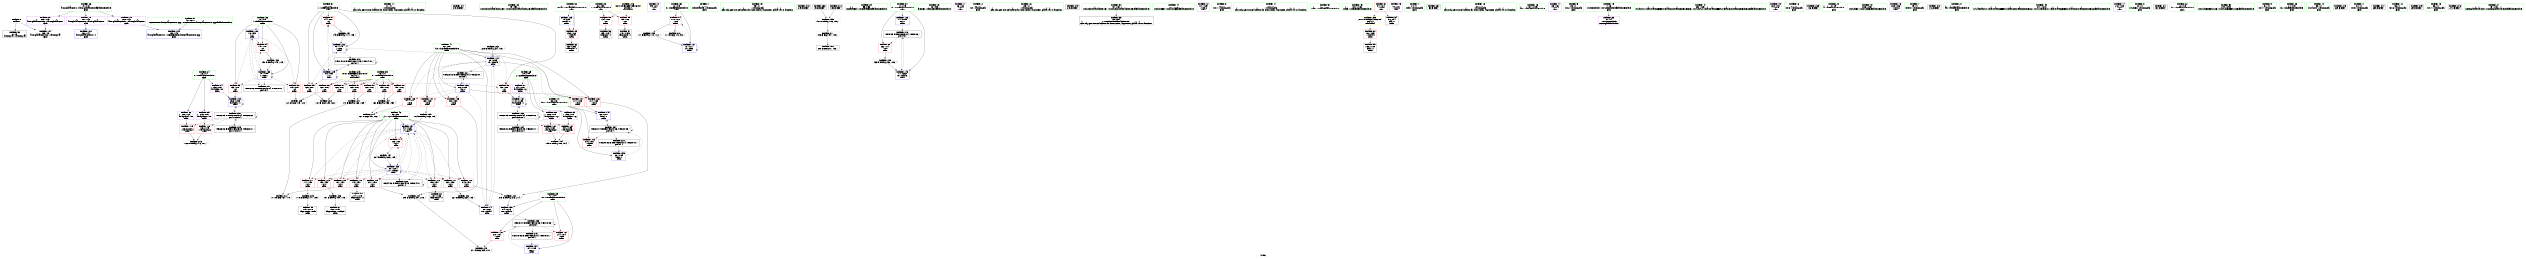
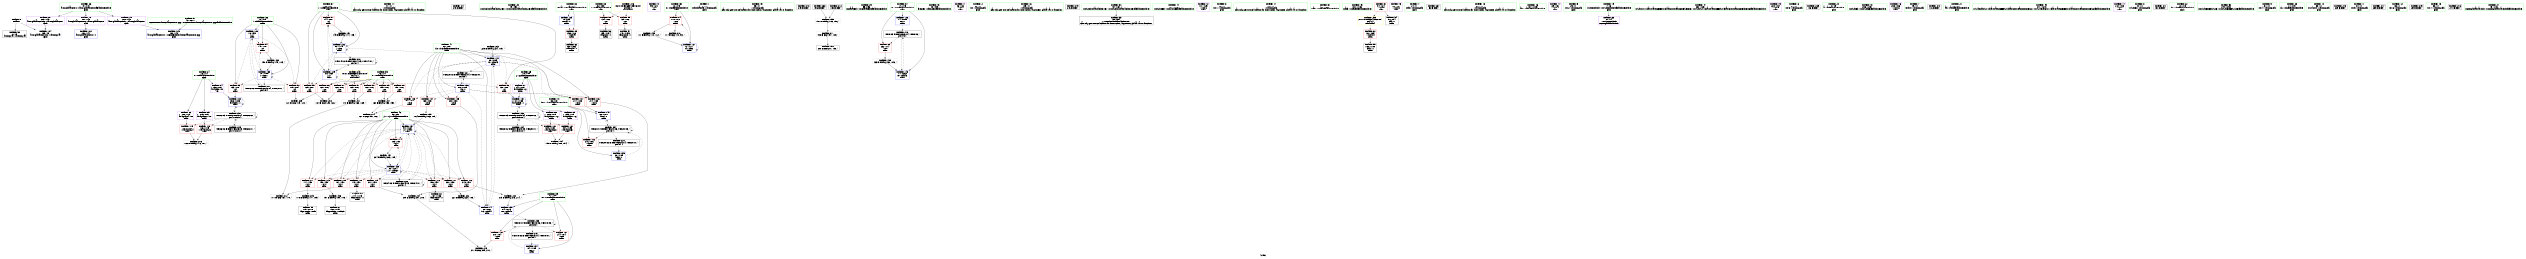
(217, 91) -> (217, 91)
